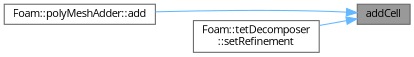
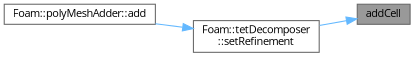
(251, 10) -> (169, 25)
